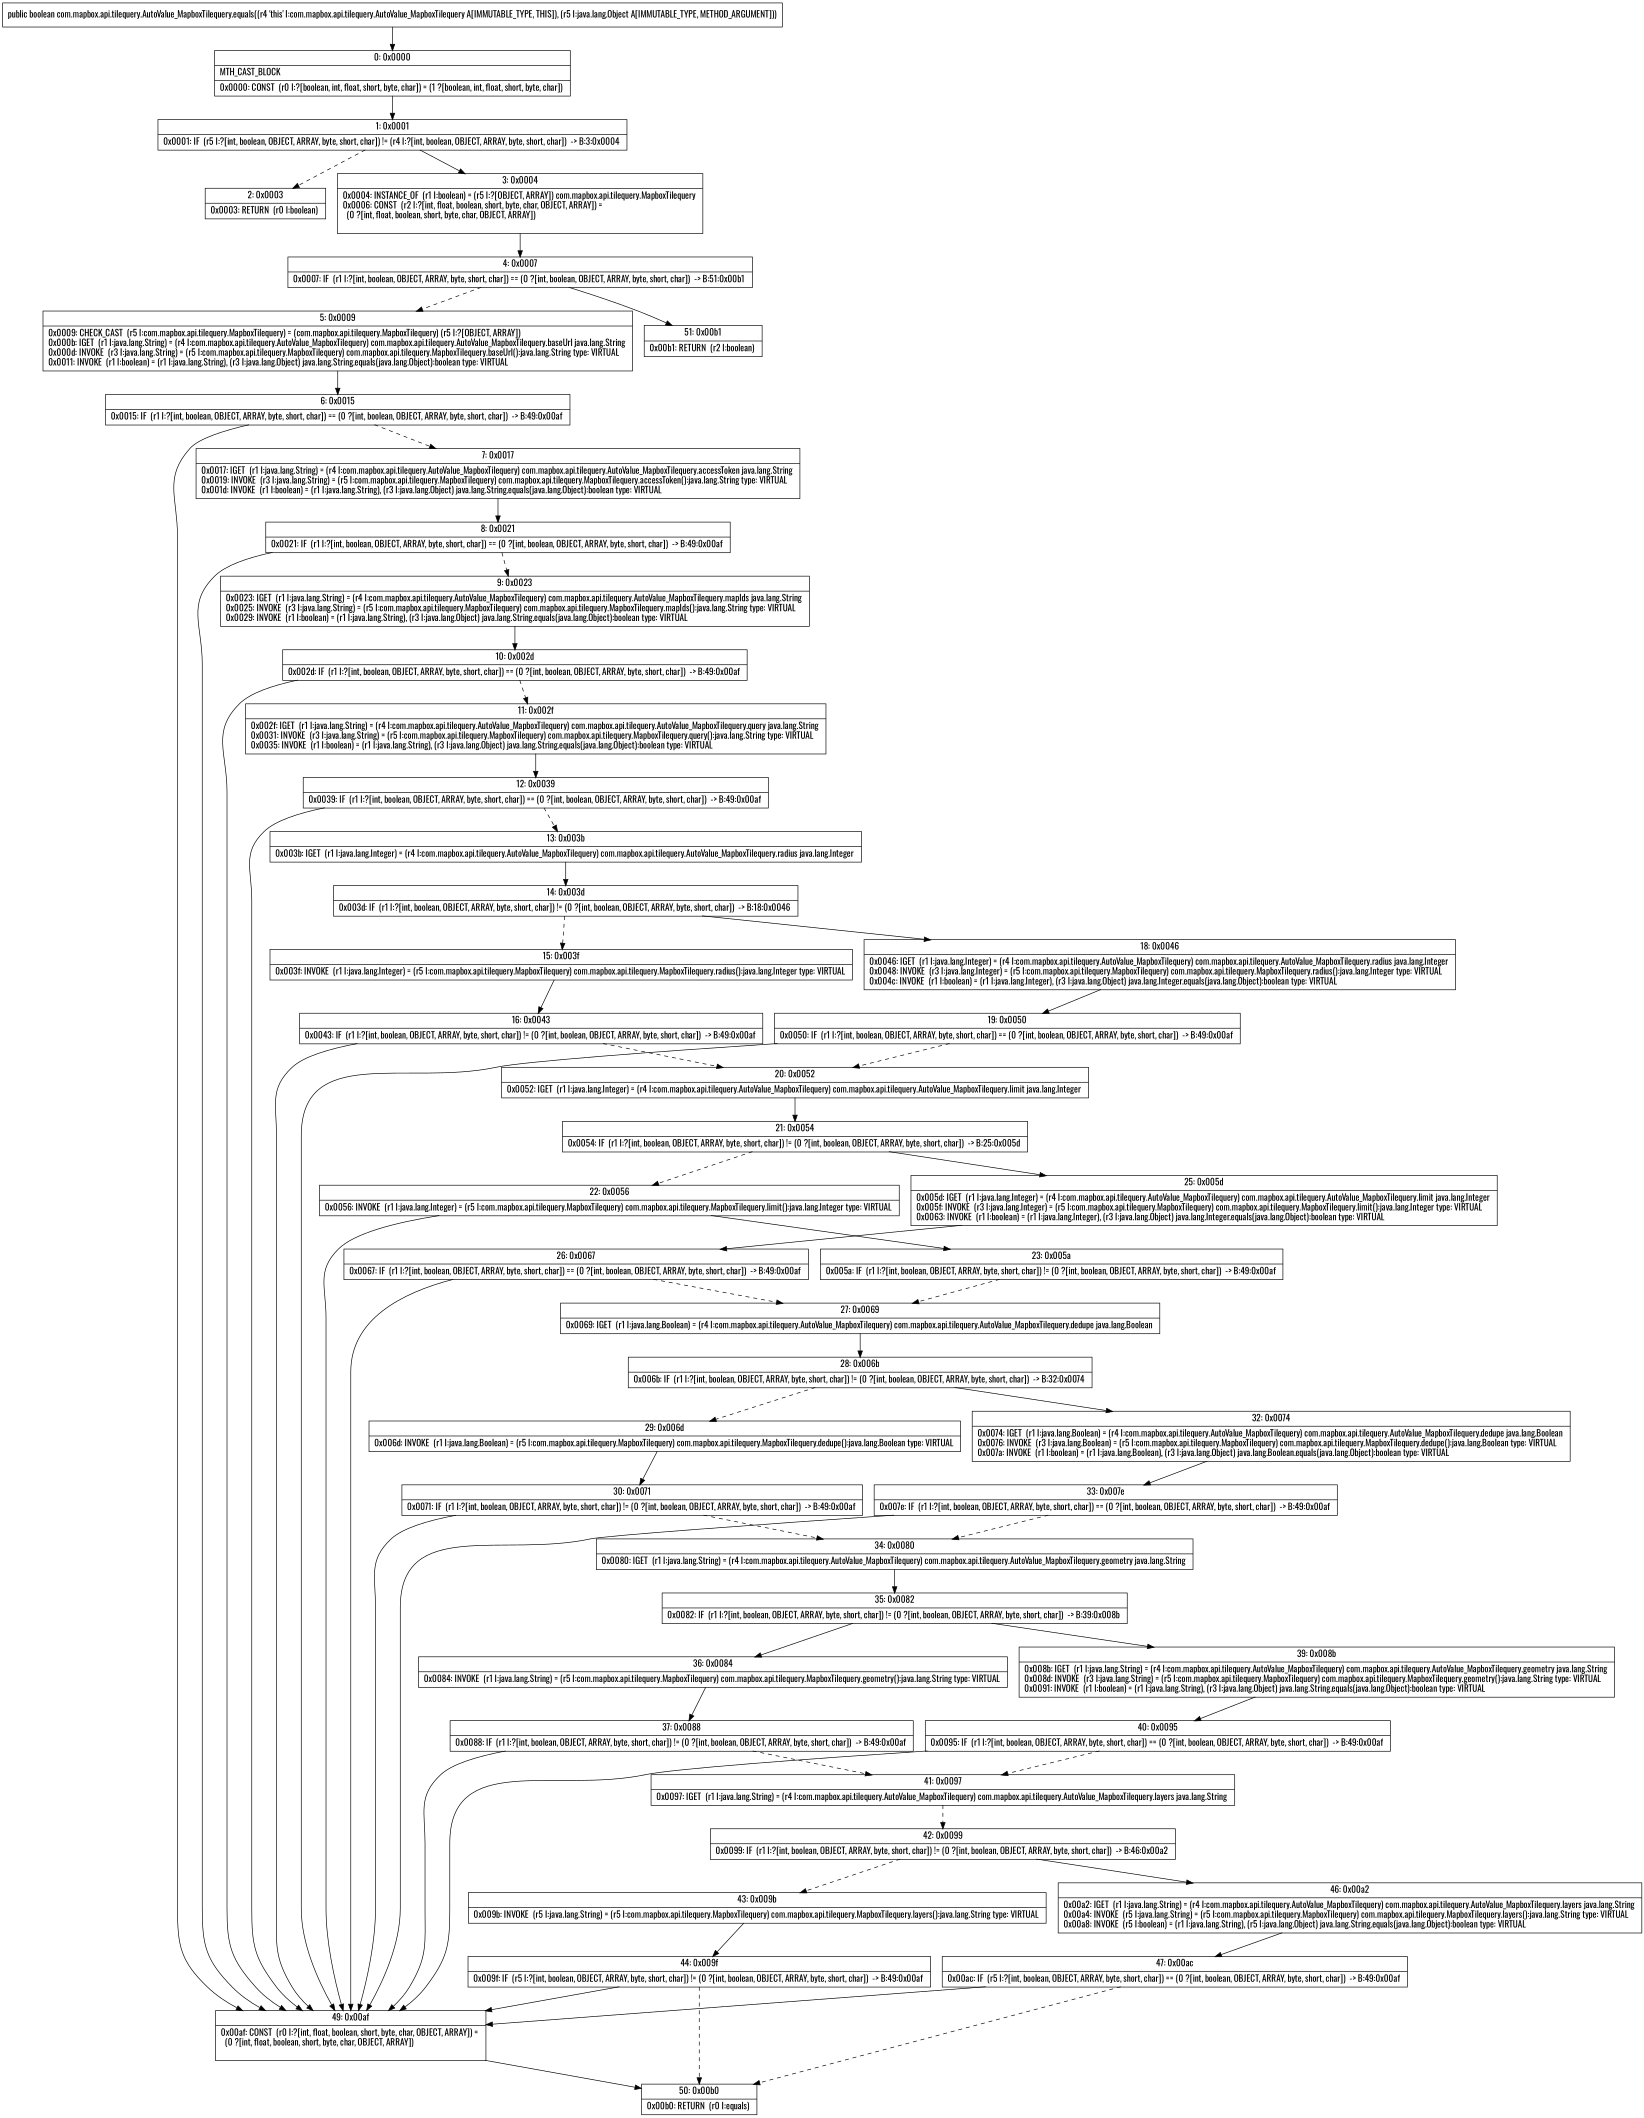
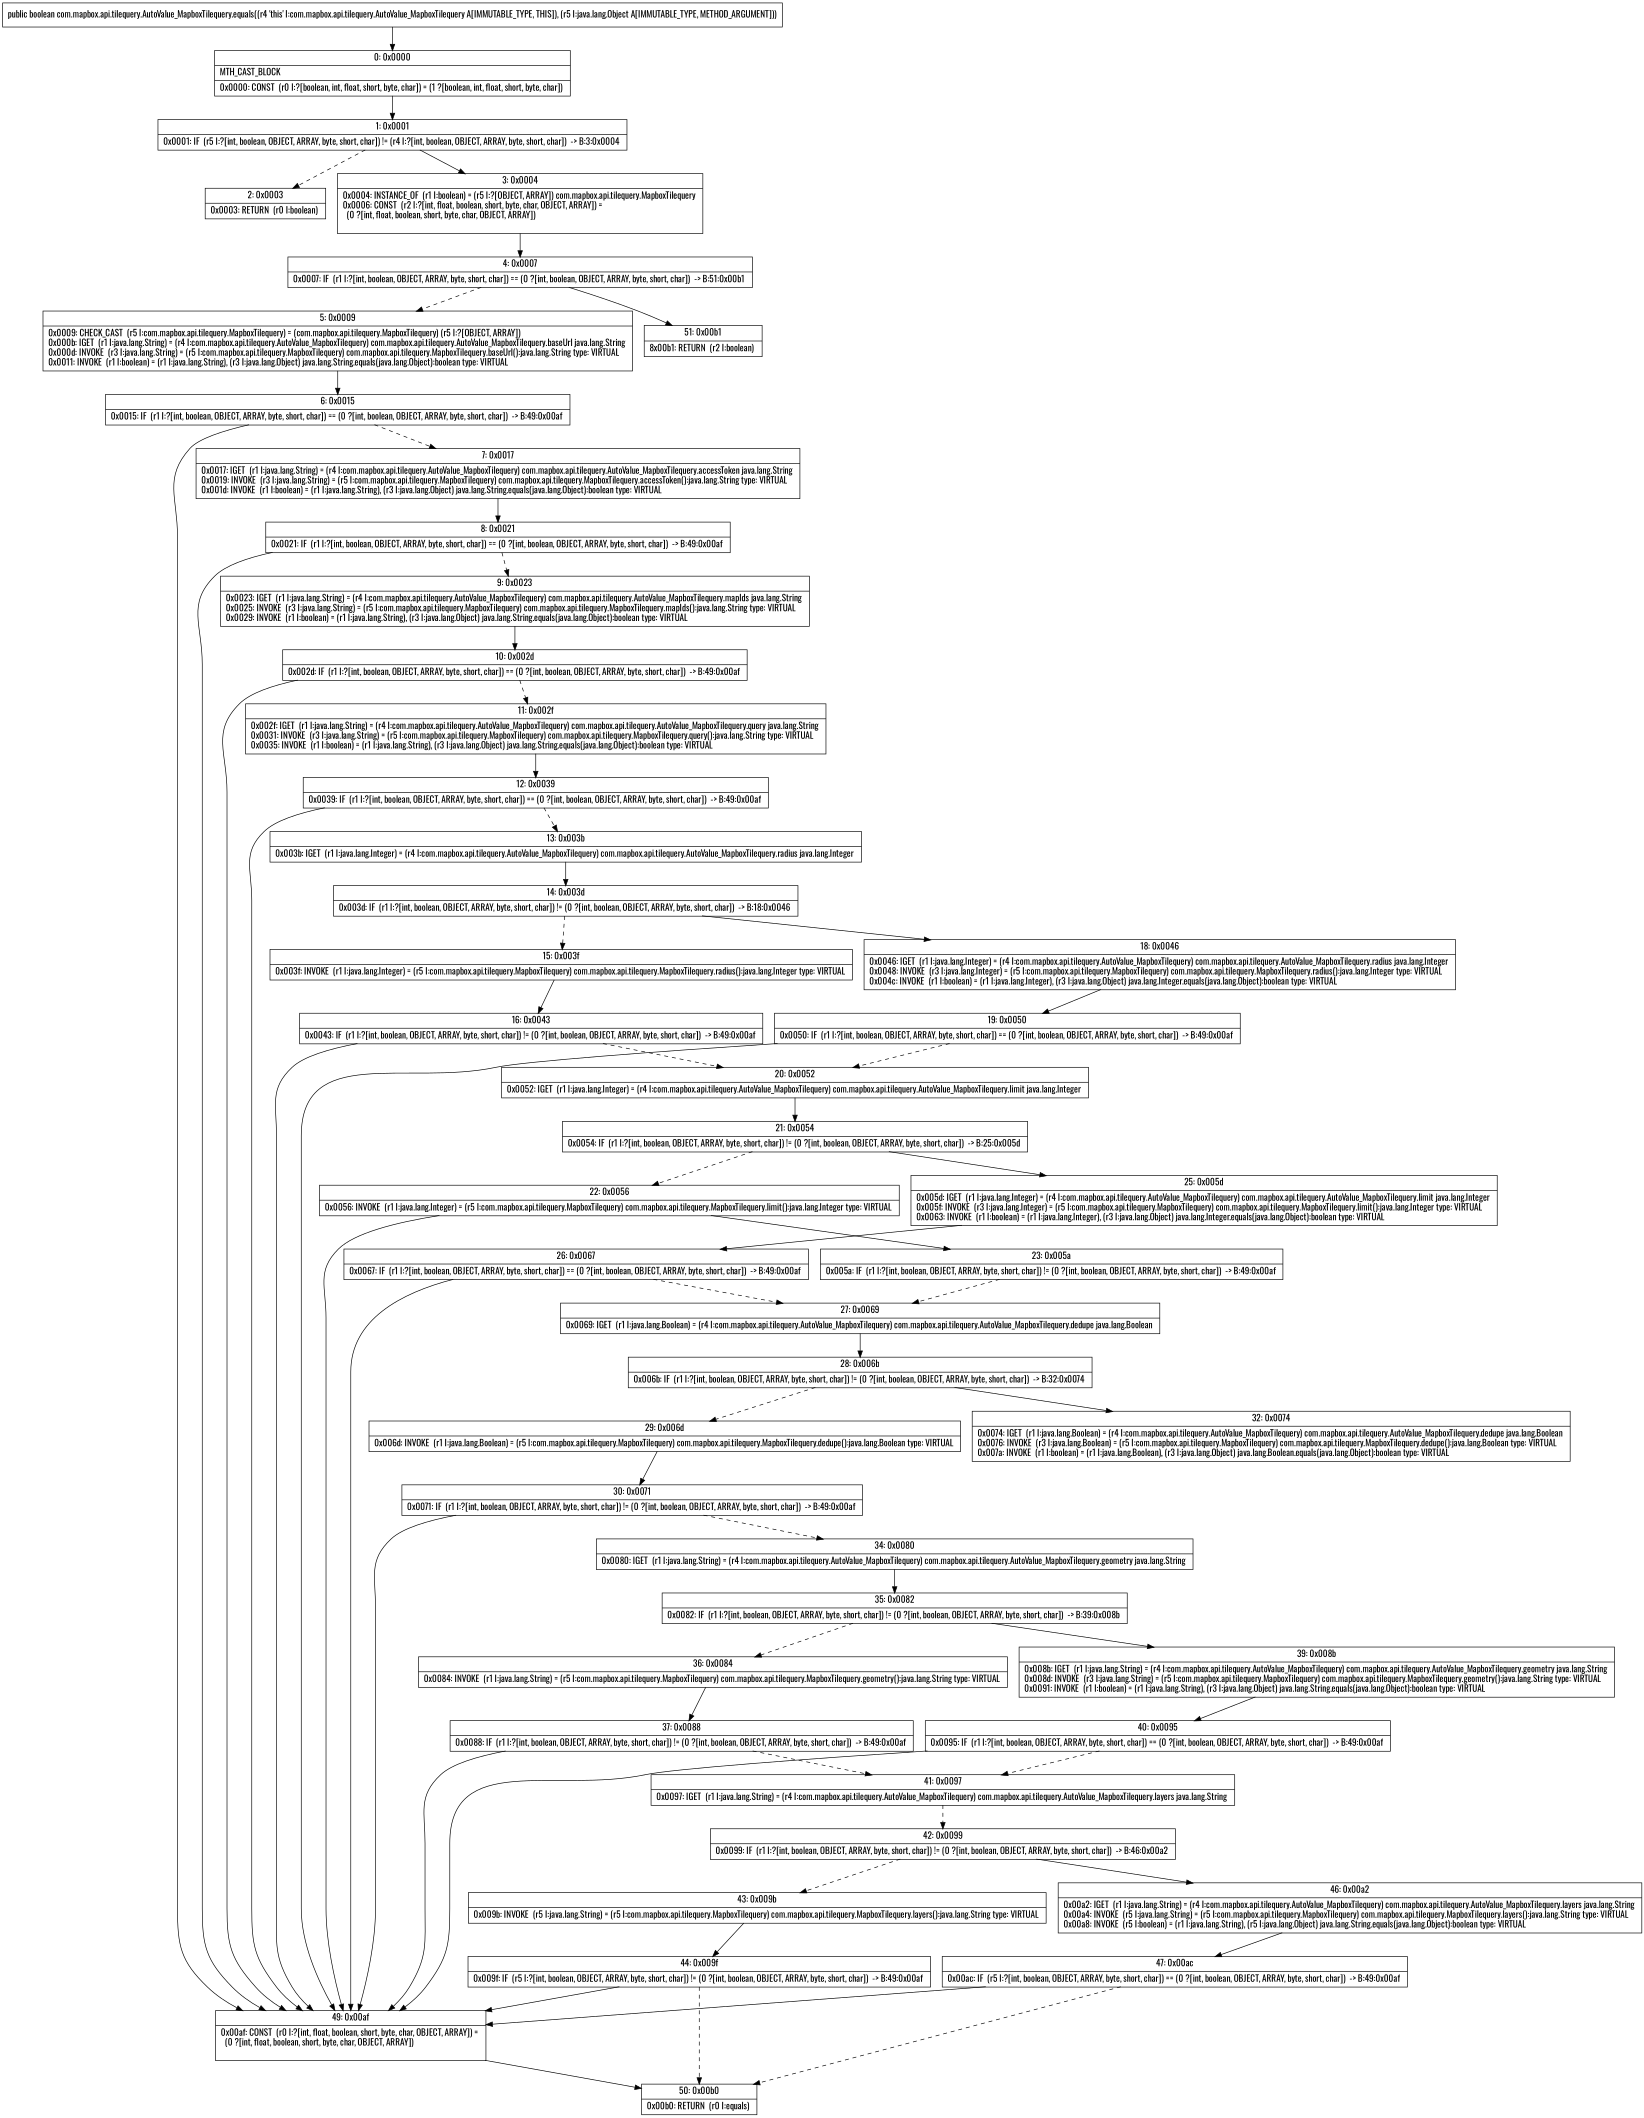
(703, 348) -> (703, 348)
(1106, 1500) -> none
(807, 1639) -> (807, 1639)
